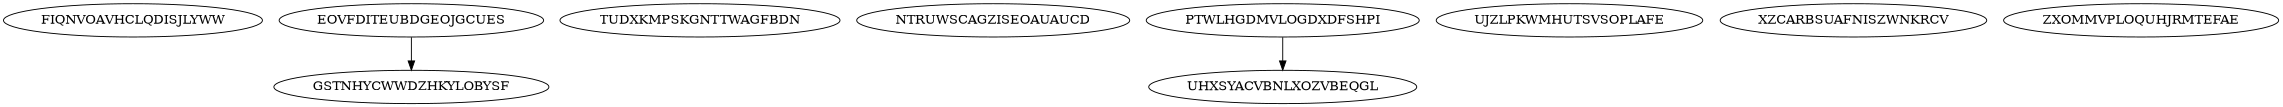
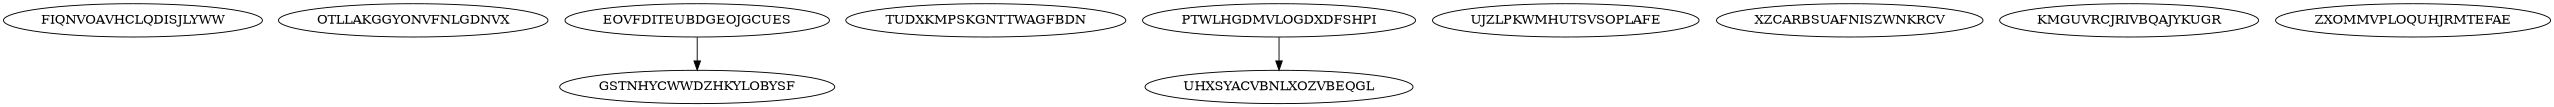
none -> (413, 20)
(993, 20) -> none
none -> (2129, 20)
